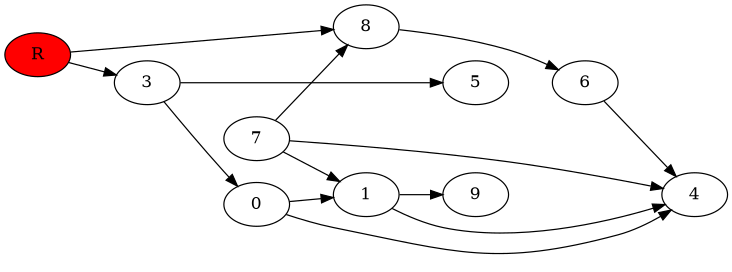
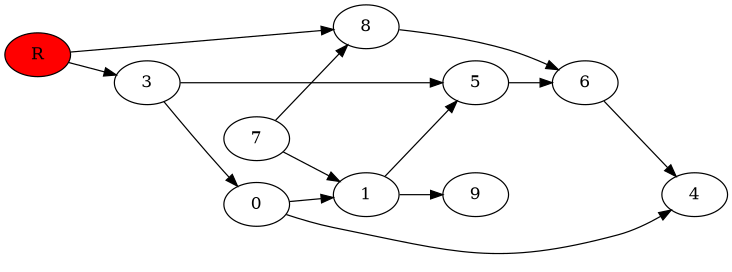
none -> (525, 83)
(471, 157) -> none
(522, 232) -> (417, 143)
